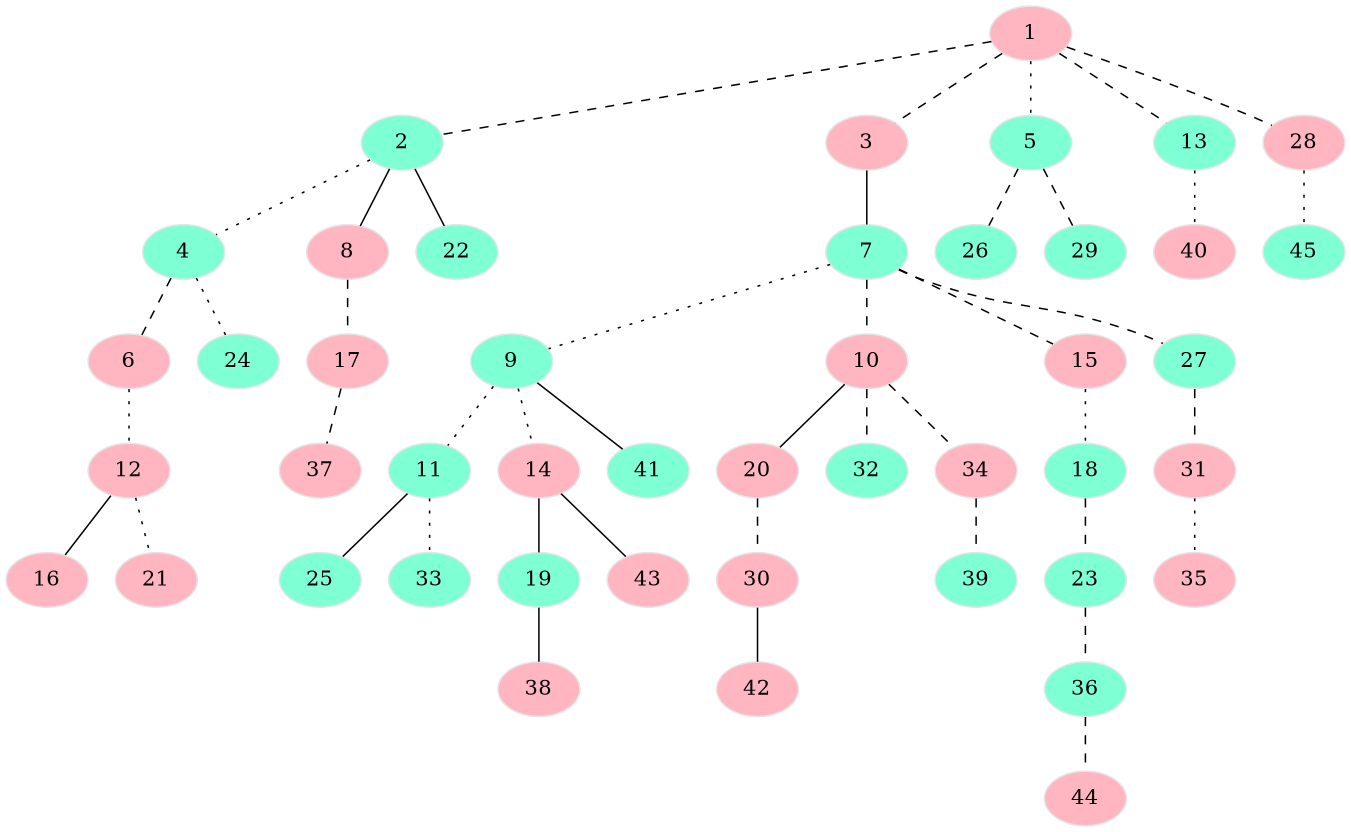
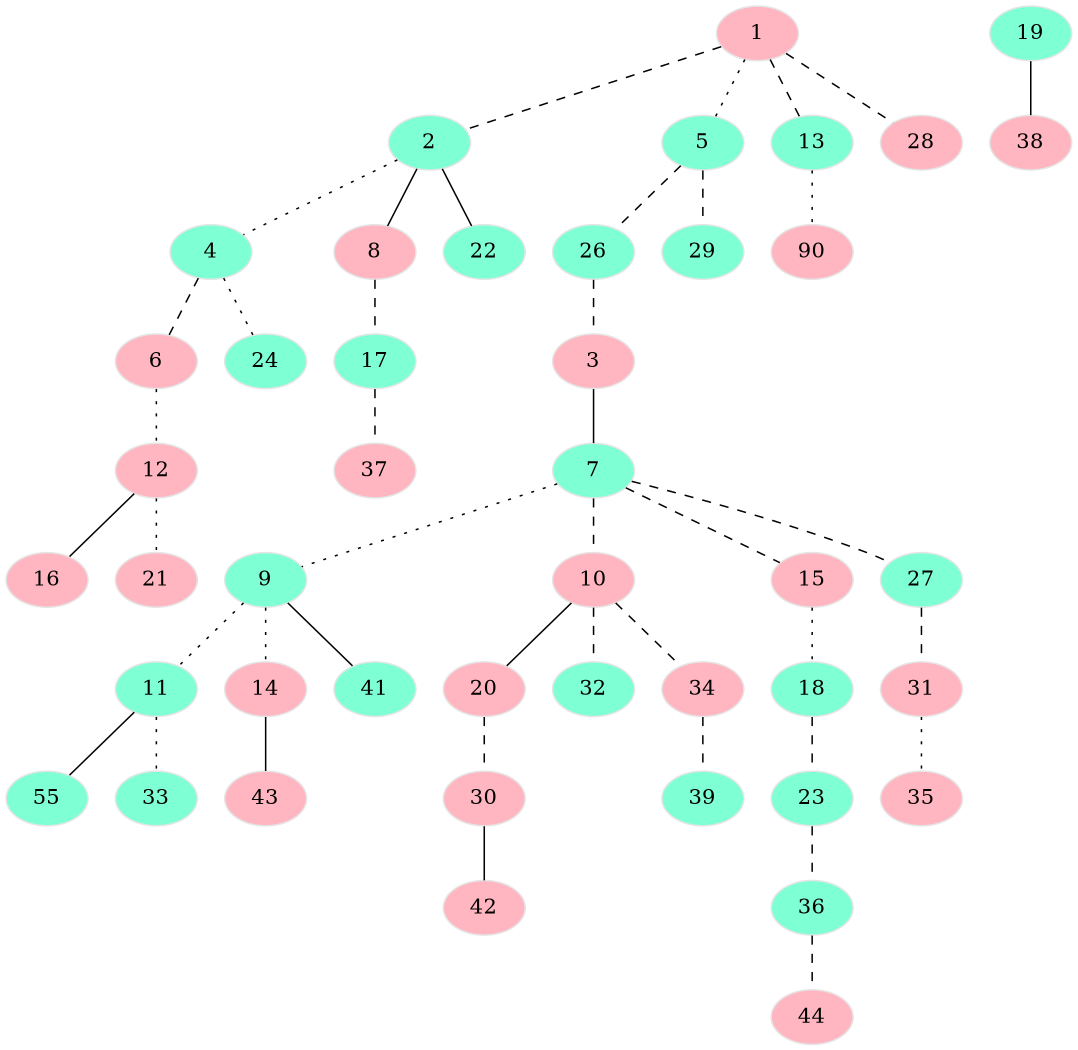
(949, 88) -> (594, 307)
(1195, 252) -> (812, 252)
(1304, 252) -> none
(348, 361) -> (375, 361)
(539, 525) -> none
(320, 580) -> (47, 798)
